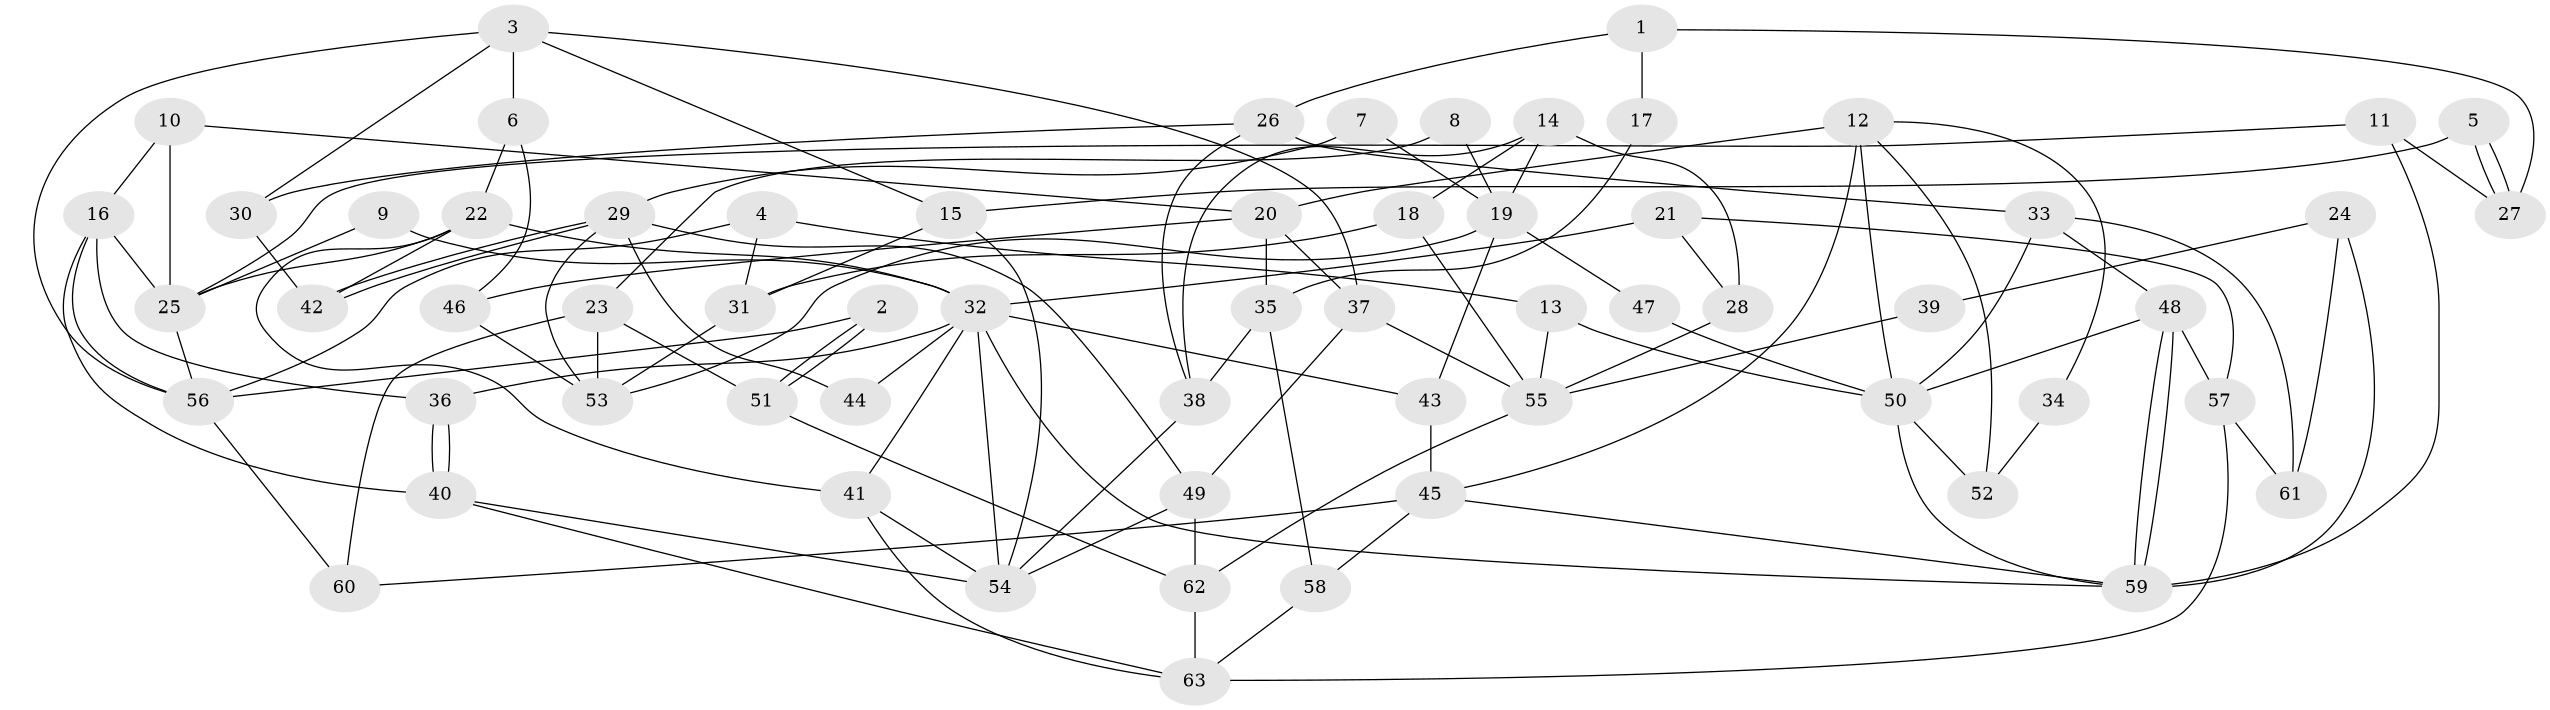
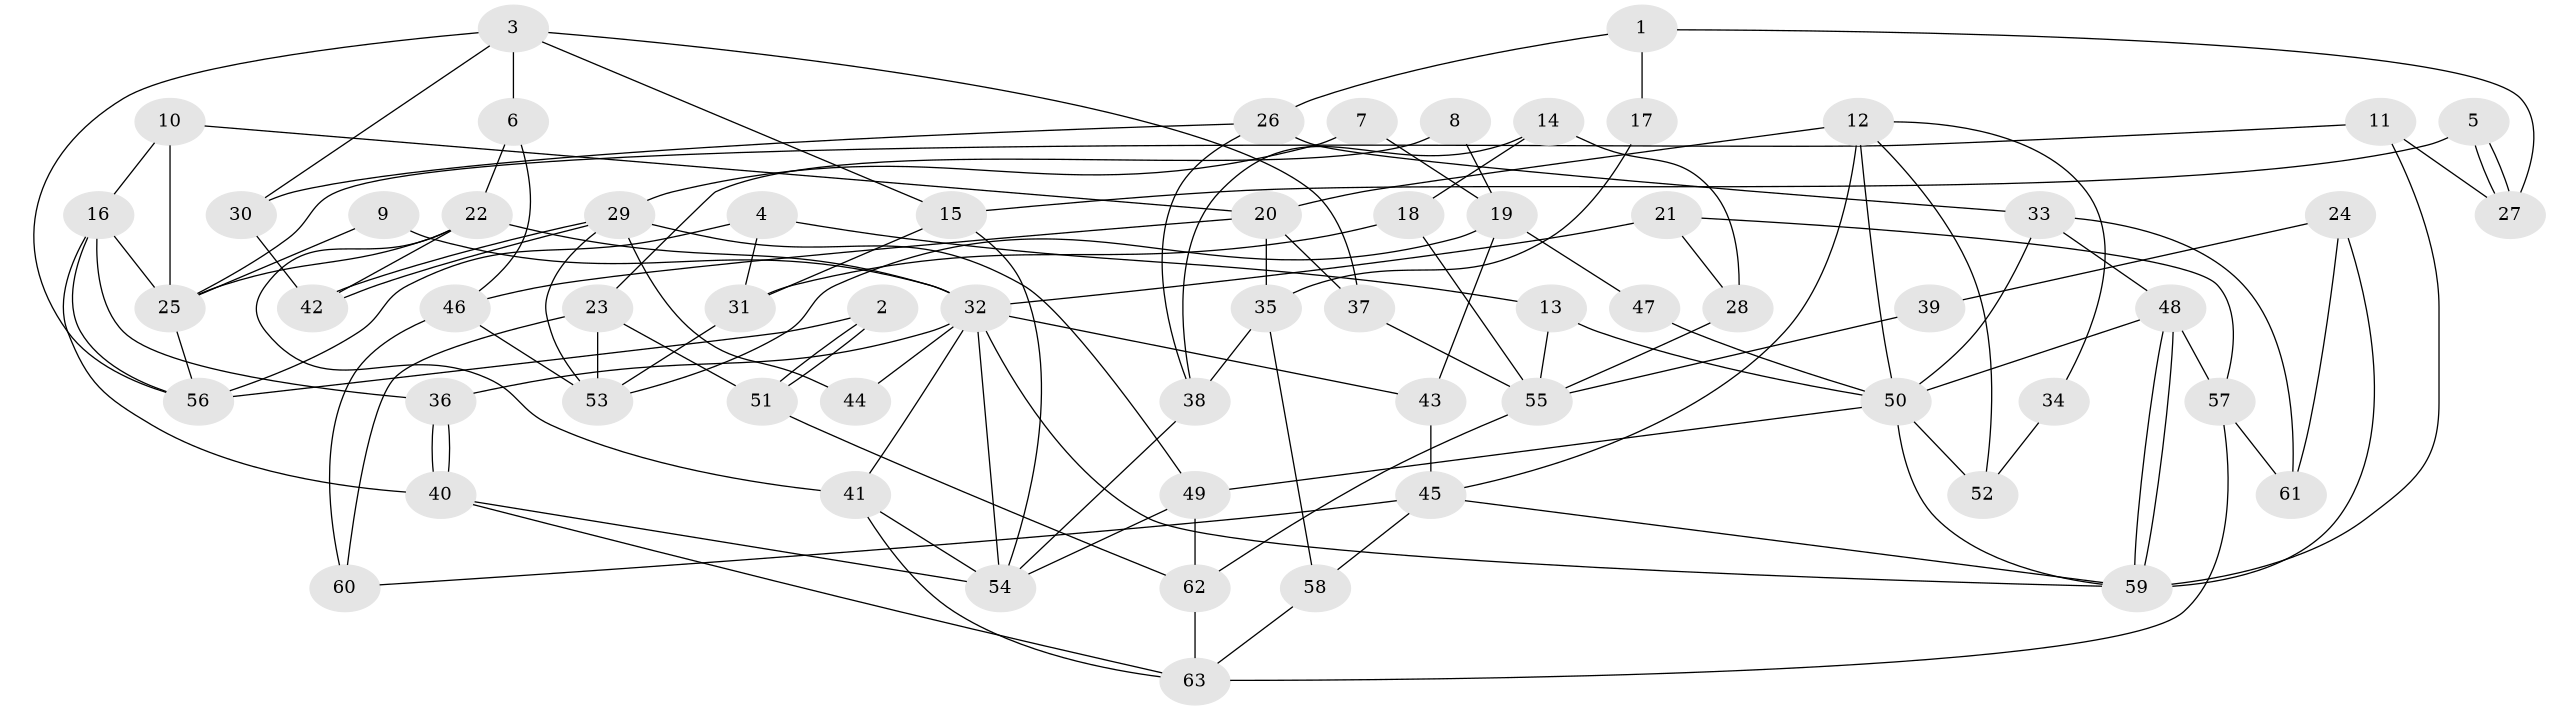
(1530, 159) -> none
(1274, 405) -> (1546, 448)
(272, 495) -> (335, 423)
